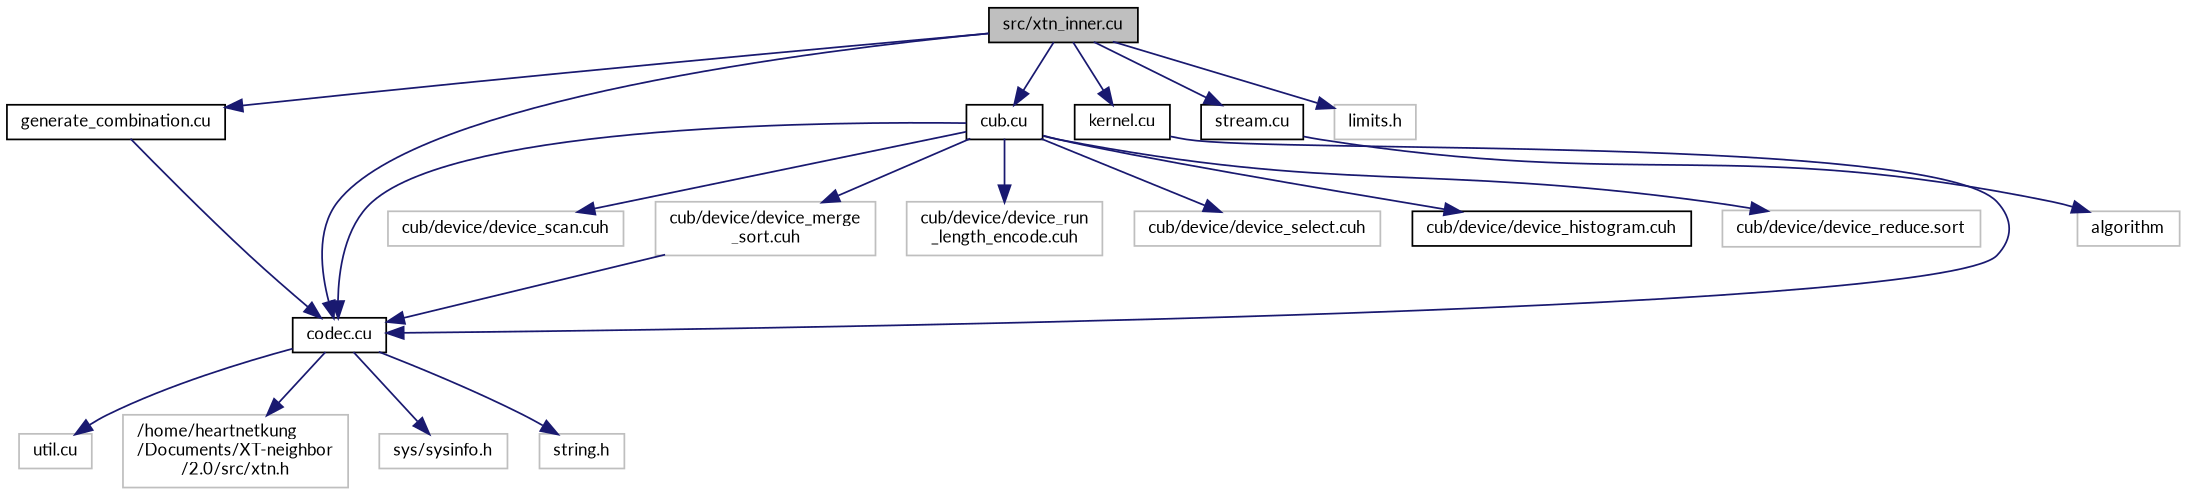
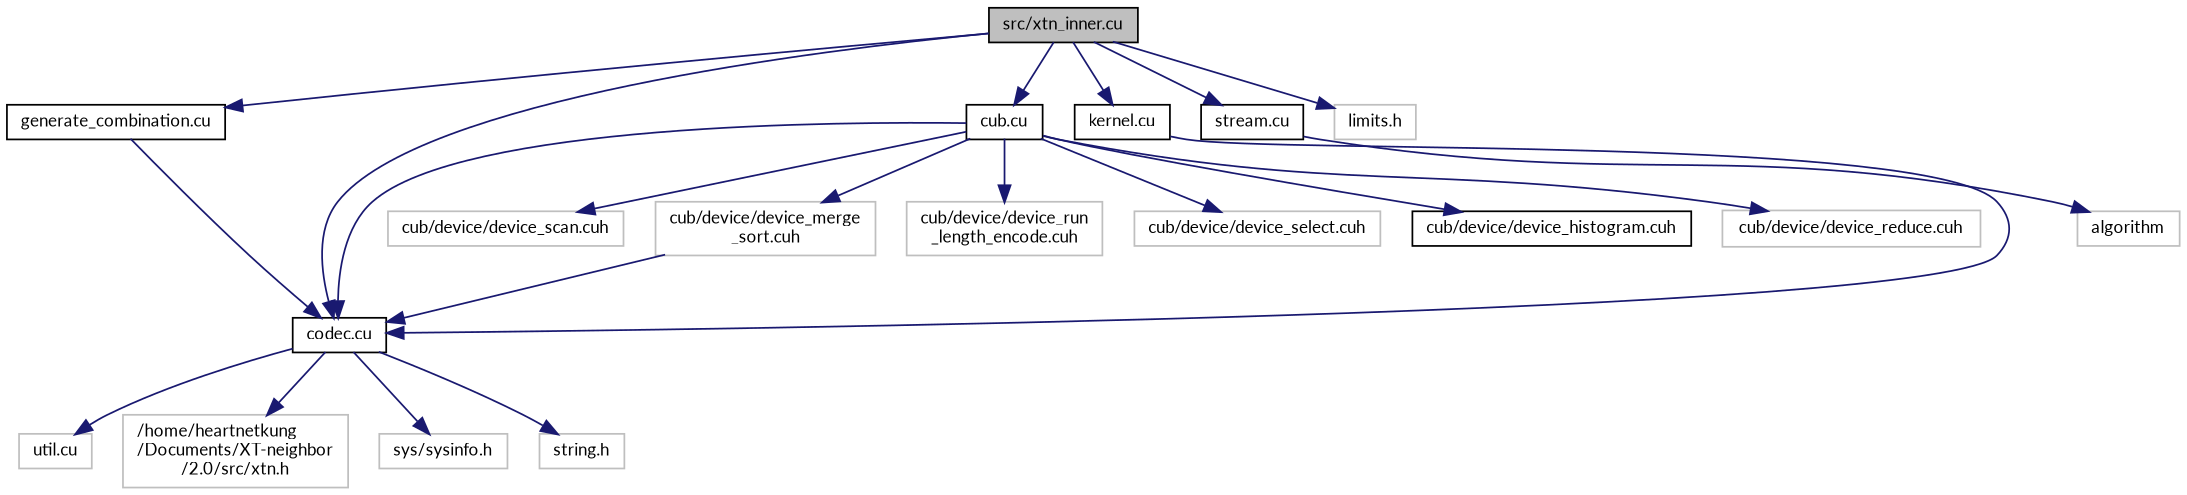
(1851, 229) -> (1851, 229)
